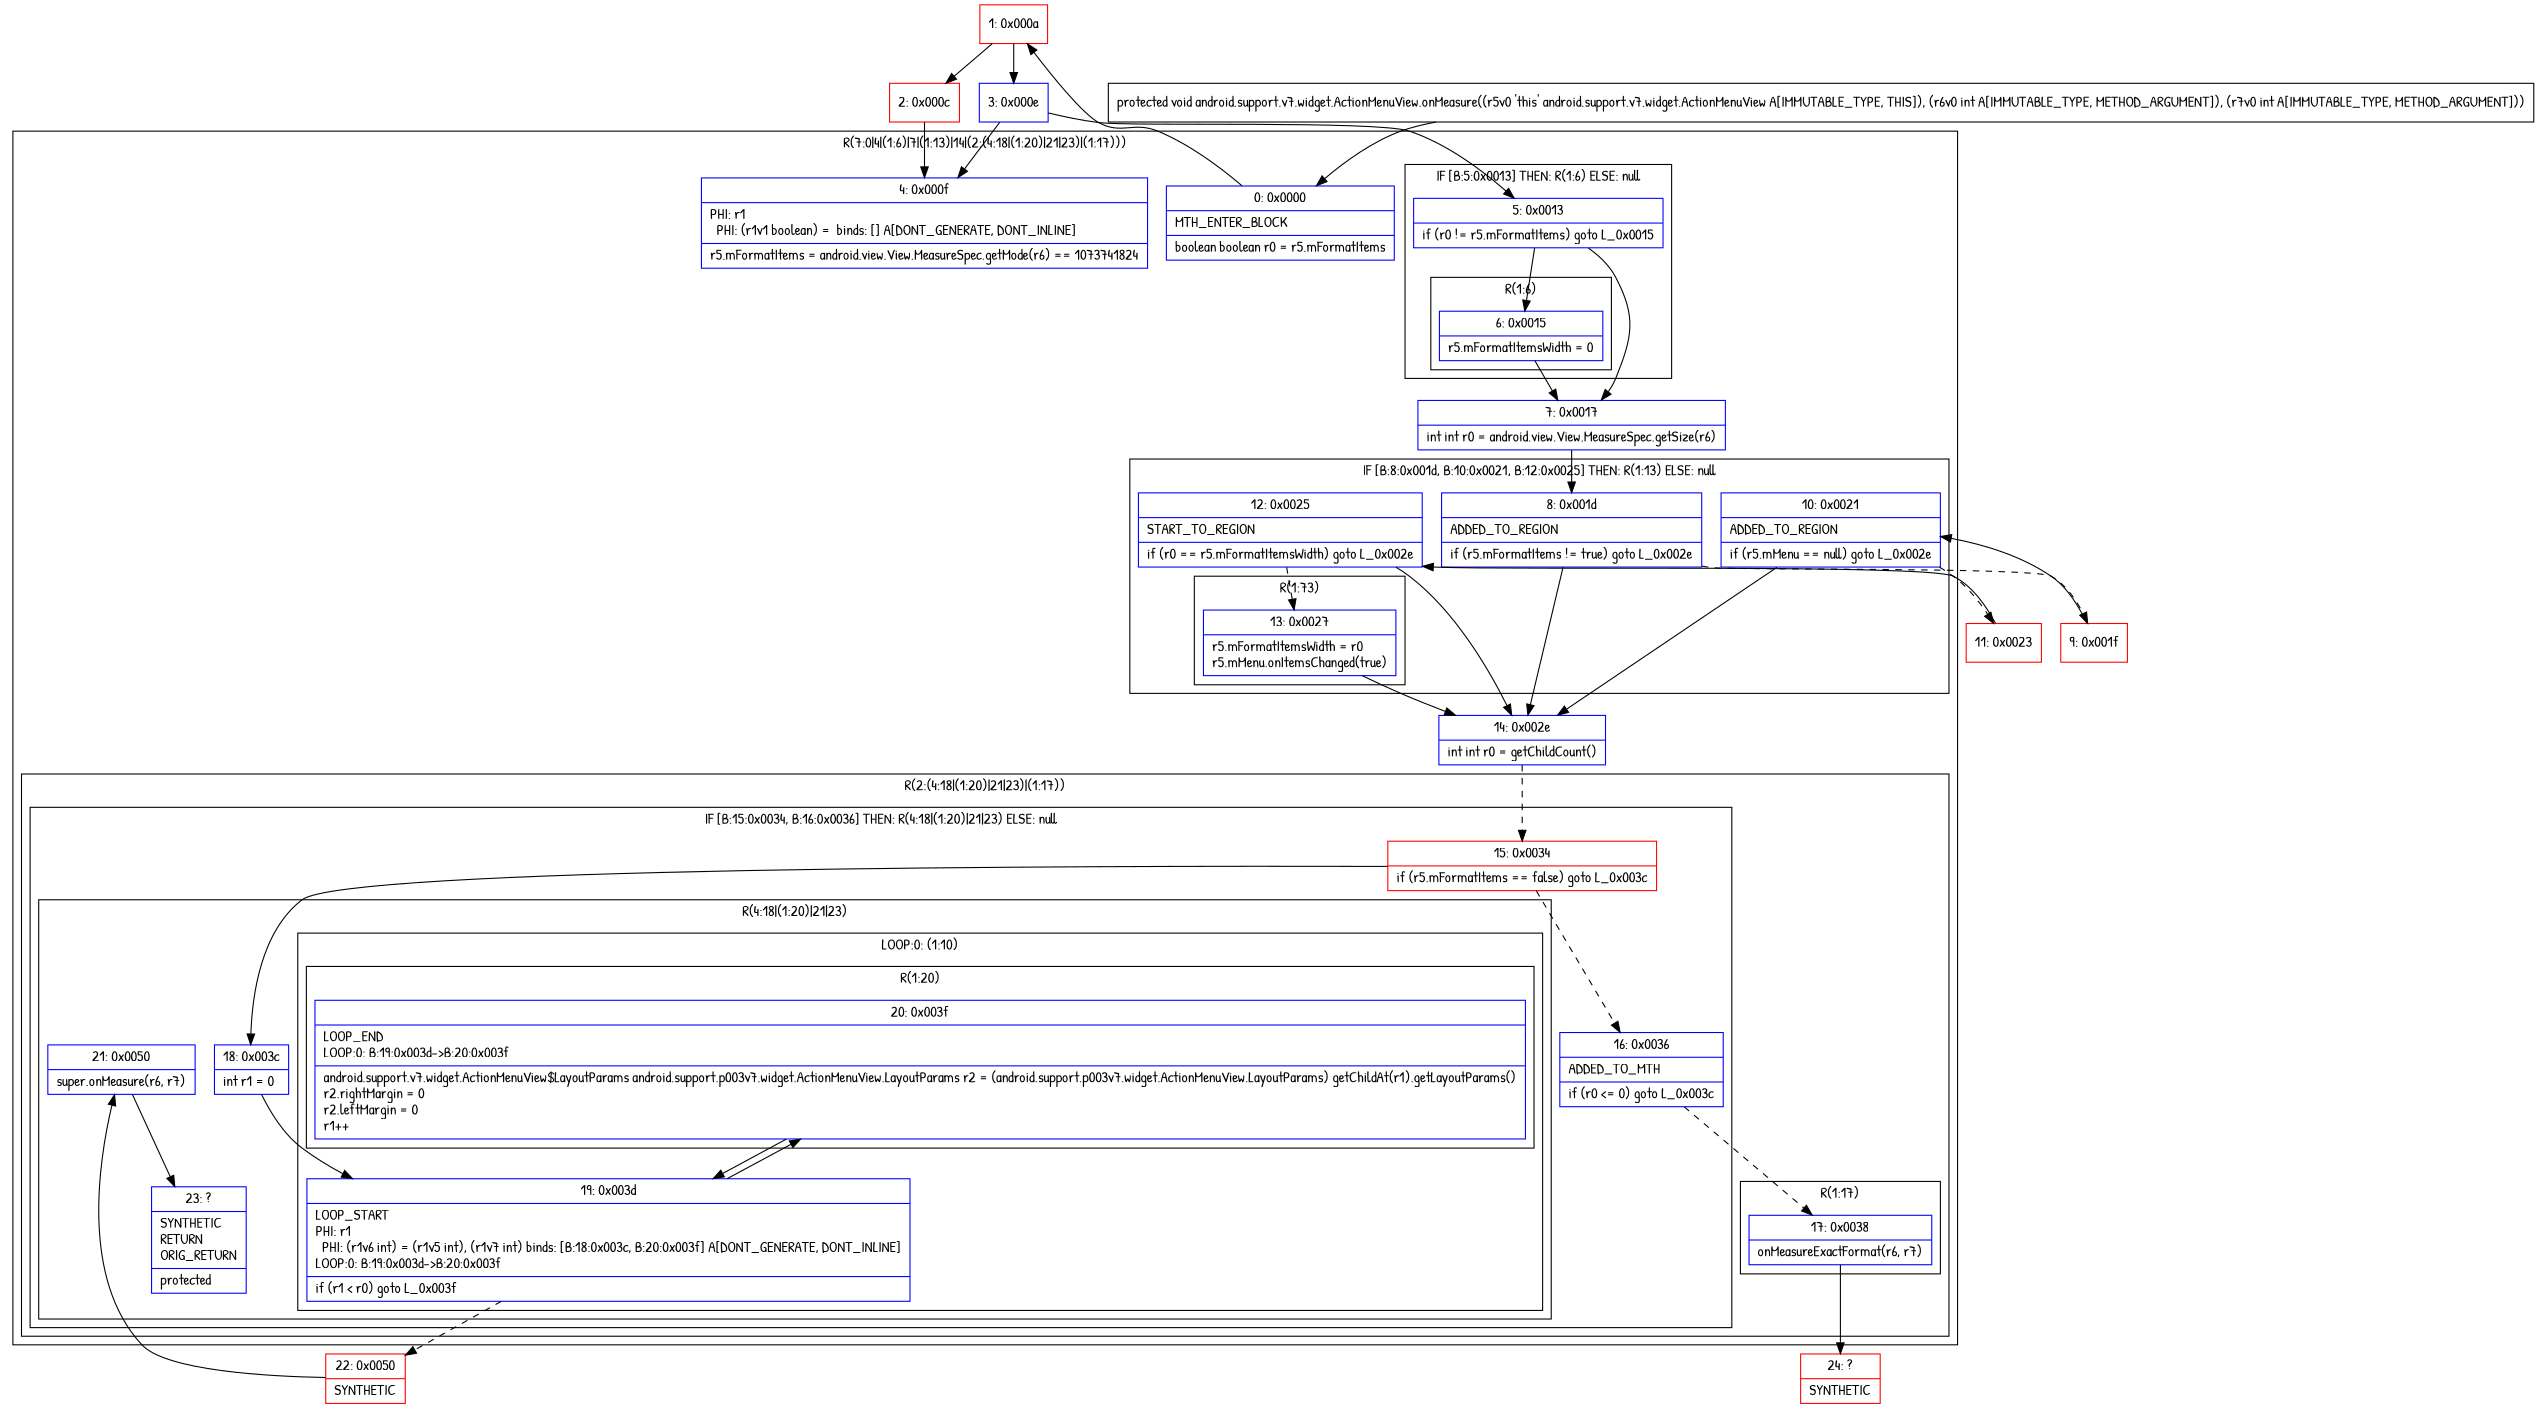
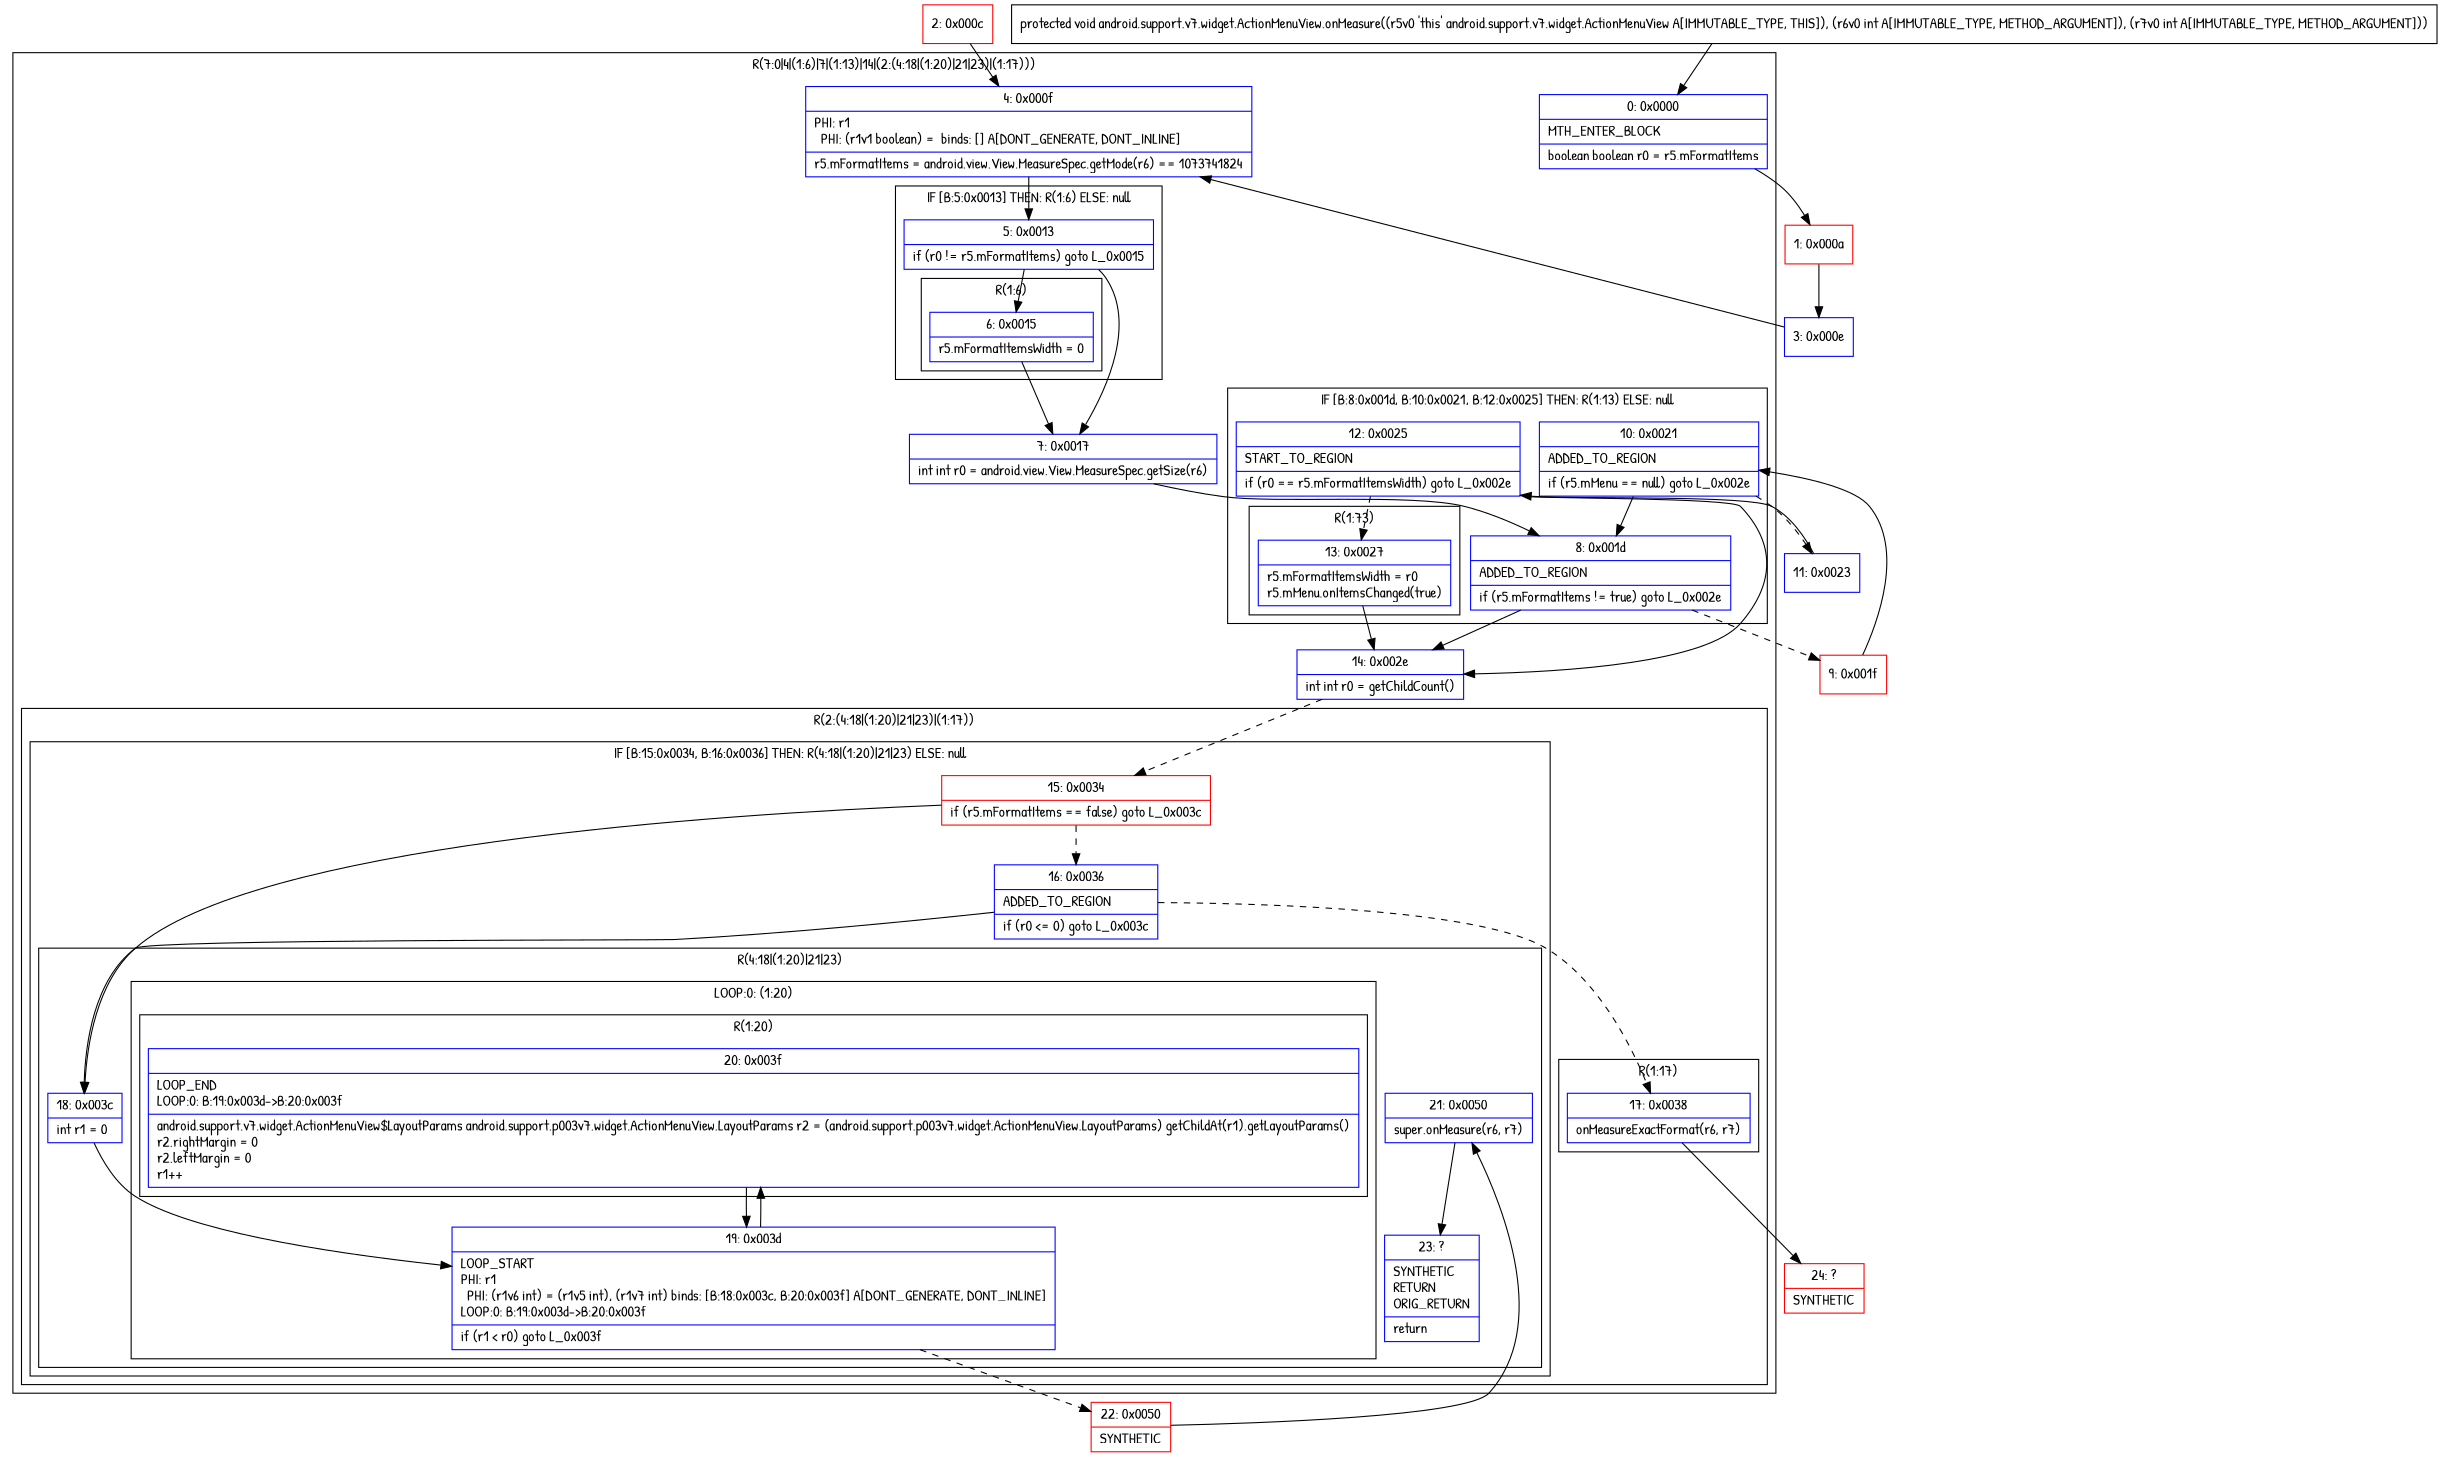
(973, 60) -> none
(1286, 125) -> (1029, 193)
(1672, 638) -> (1627, 511)
(2004, 643) -> (1822, 573)
none -> (491, 940)
(920, 945) -> (754, 994)
(1615, 1069) -> (1057, 901)
(186, 1280) -> (1410, 1329)
